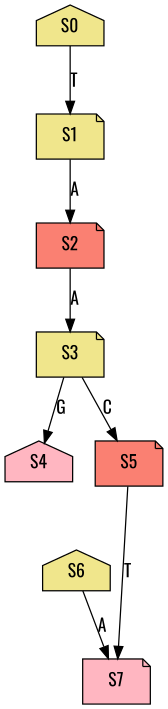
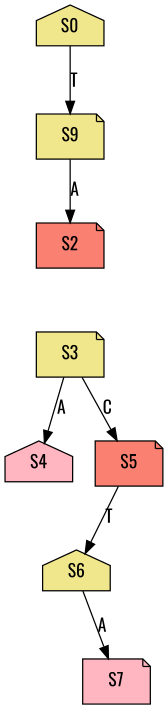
(70, 137) -> (70, 137)
(70, 294) -> none
(61, 409) -> (61, 409)
(123, 566) -> (105, 514)
